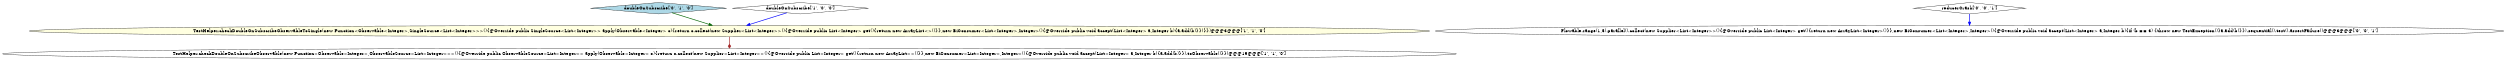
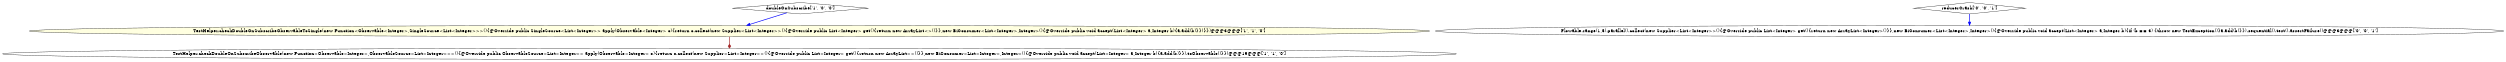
(659, 8) -> none
